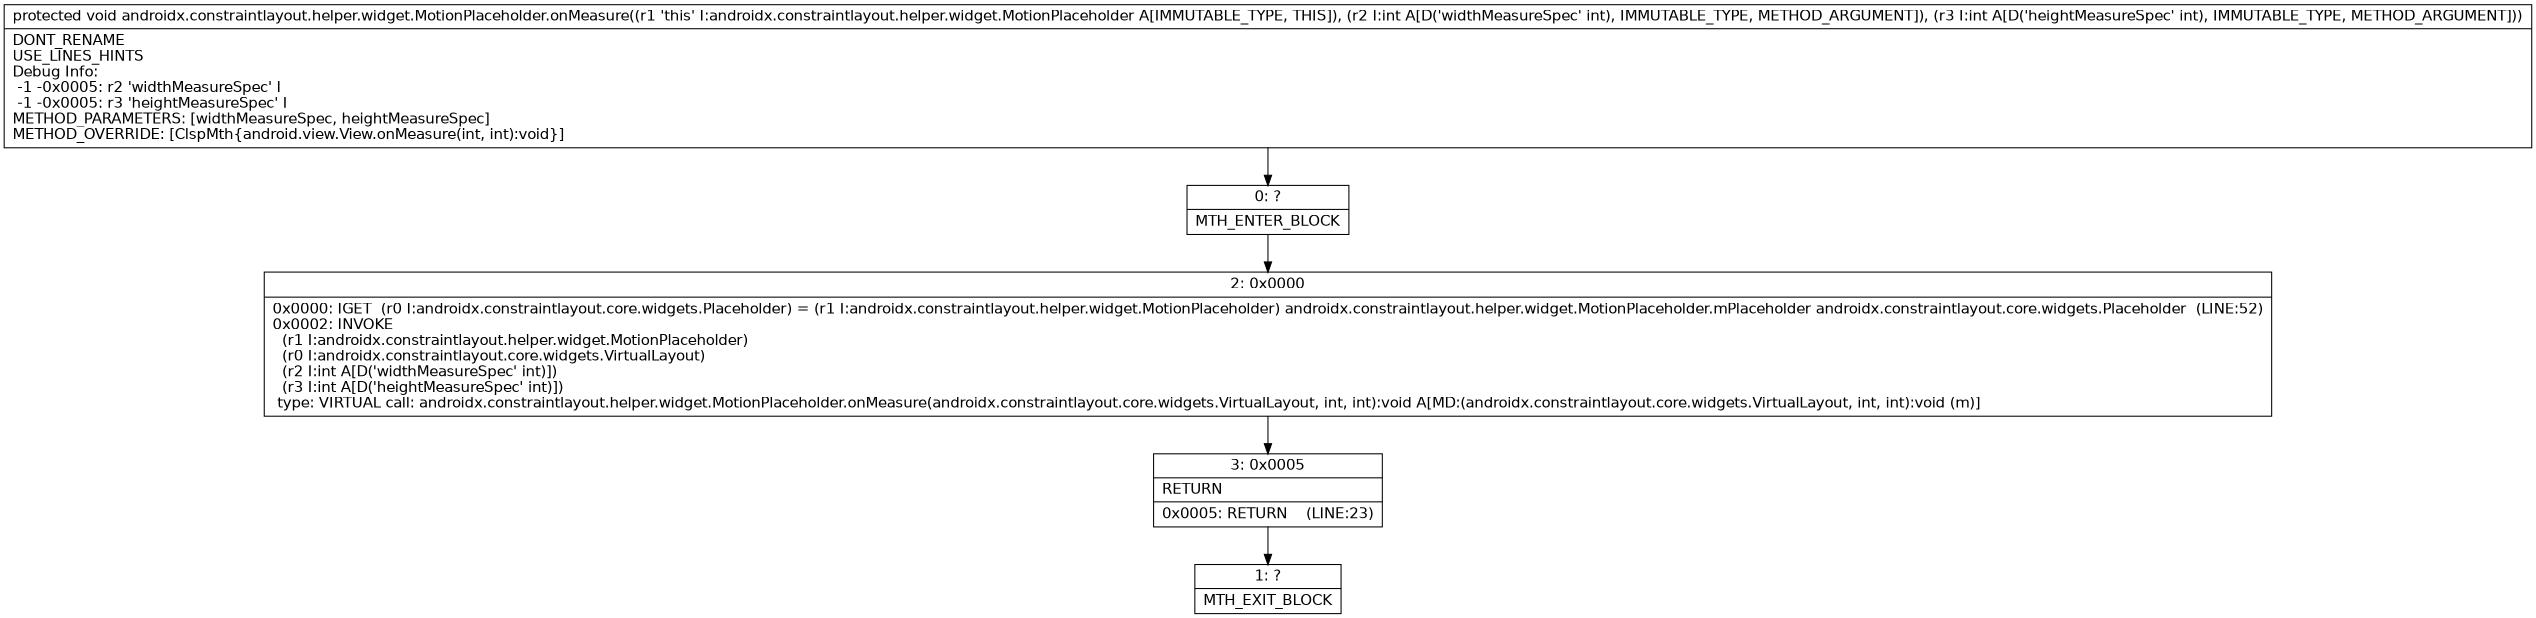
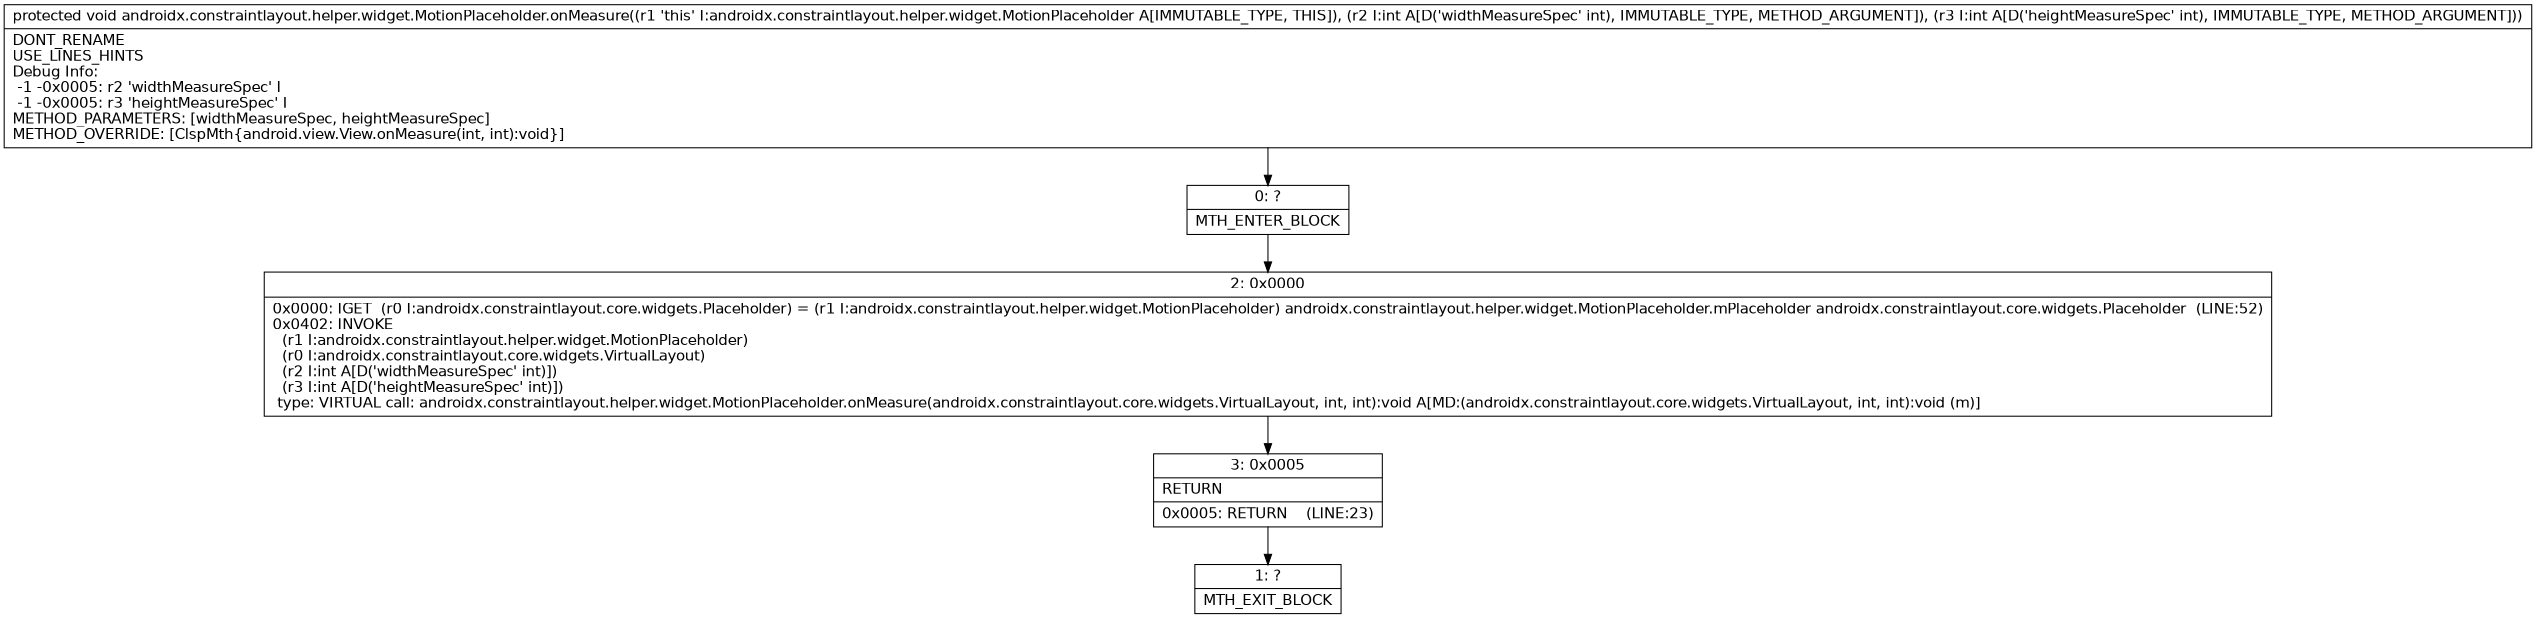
(338, 325) -> (338, 325)
